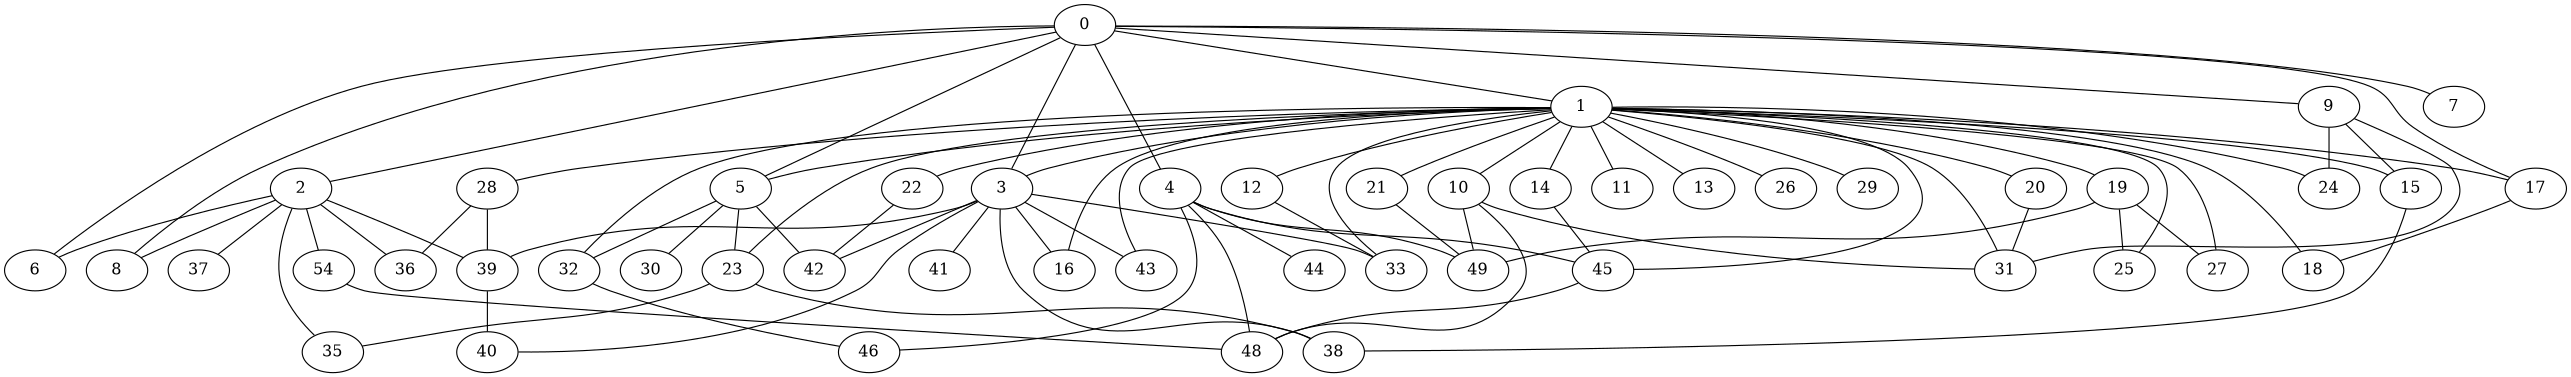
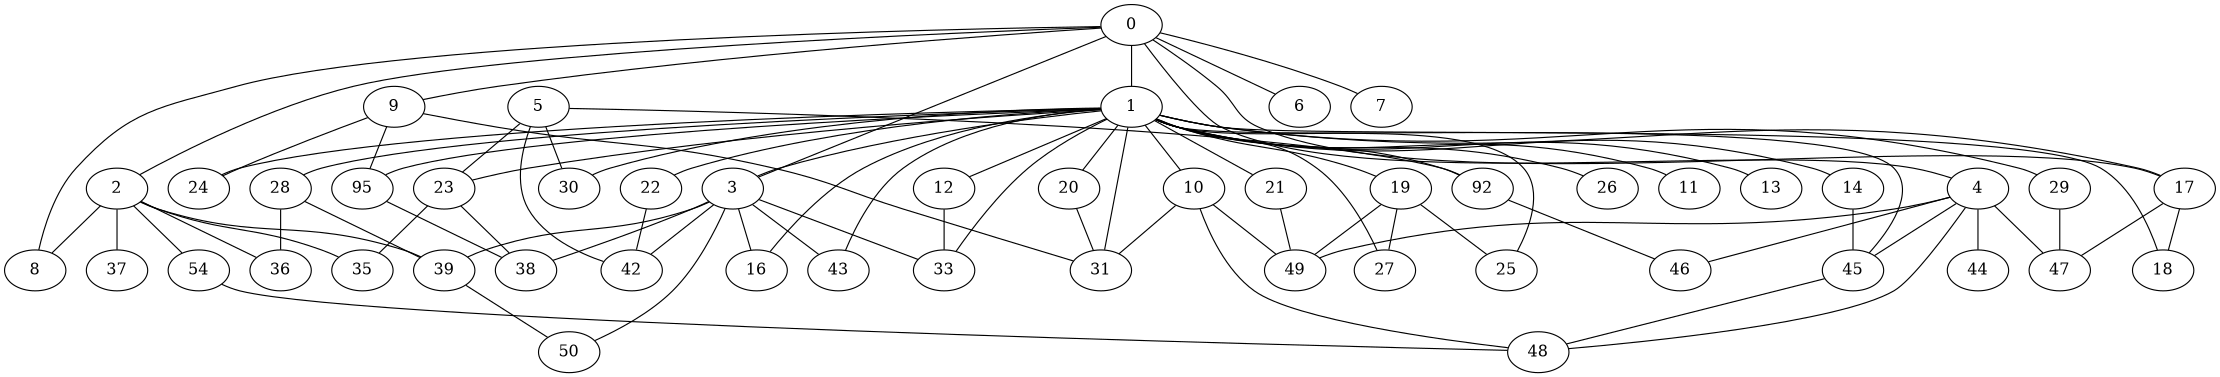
(913, 107) -> none
(1158, 129) -> (844, 124)
(2411, 189) -> (362, 189)
(159, 224) -> none
(569, 270) -> (1483, 189)
(940, 270) -> none
none -> (2060, 270)
(487, 352) -> (569, 352)
